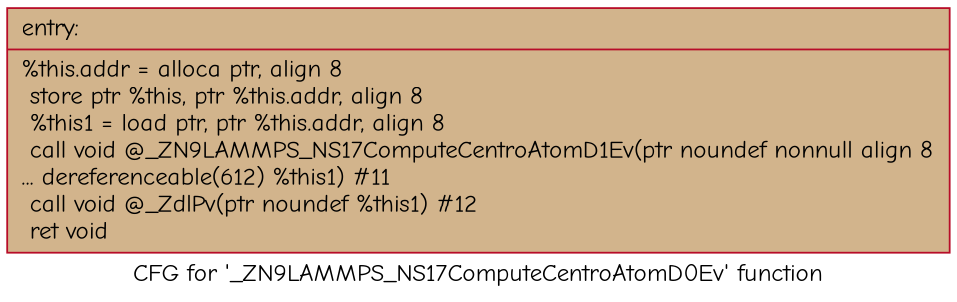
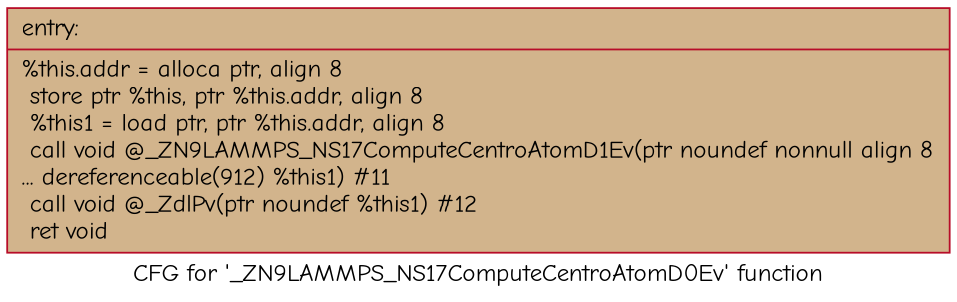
(206, 177) -> (206, 177)
